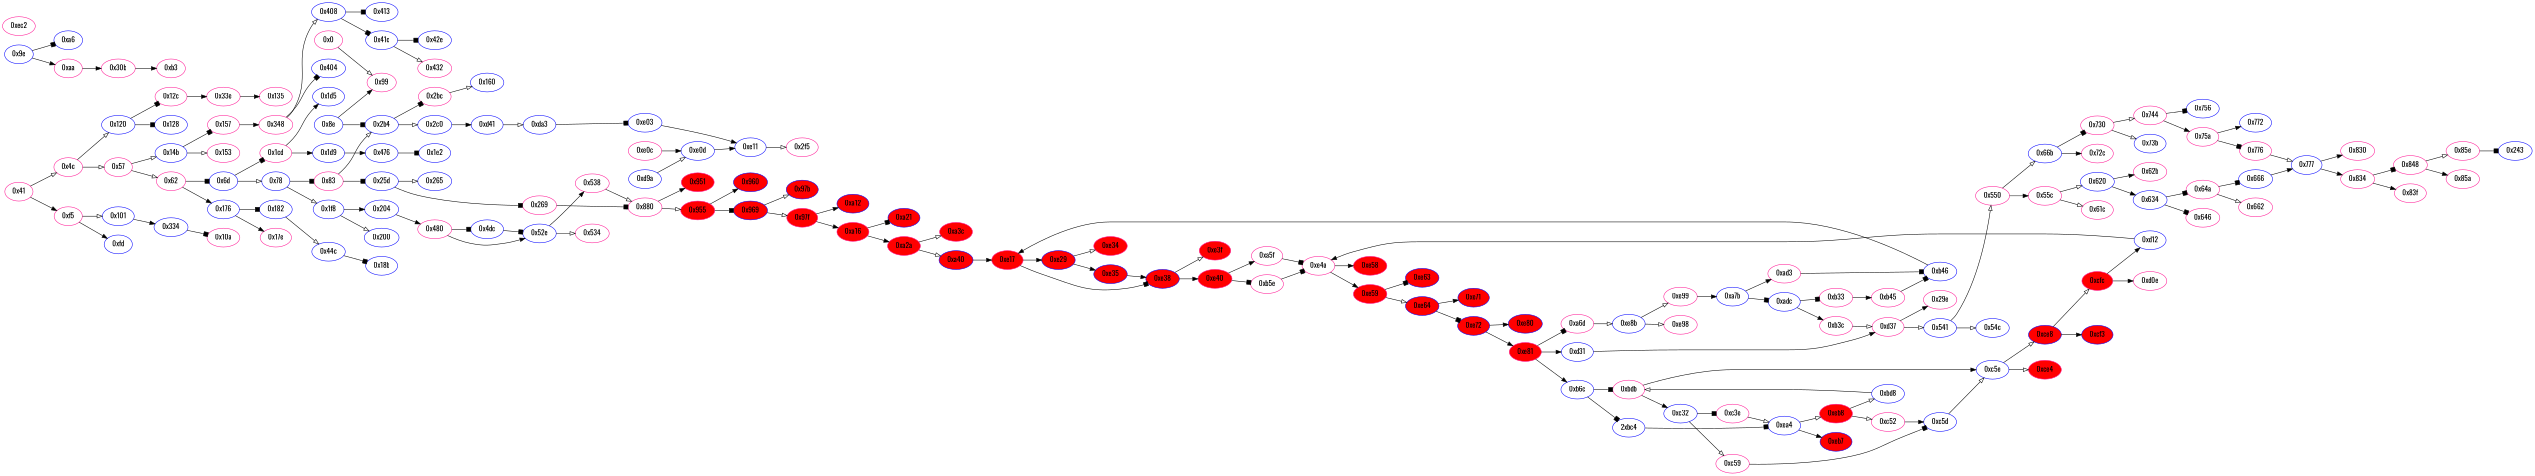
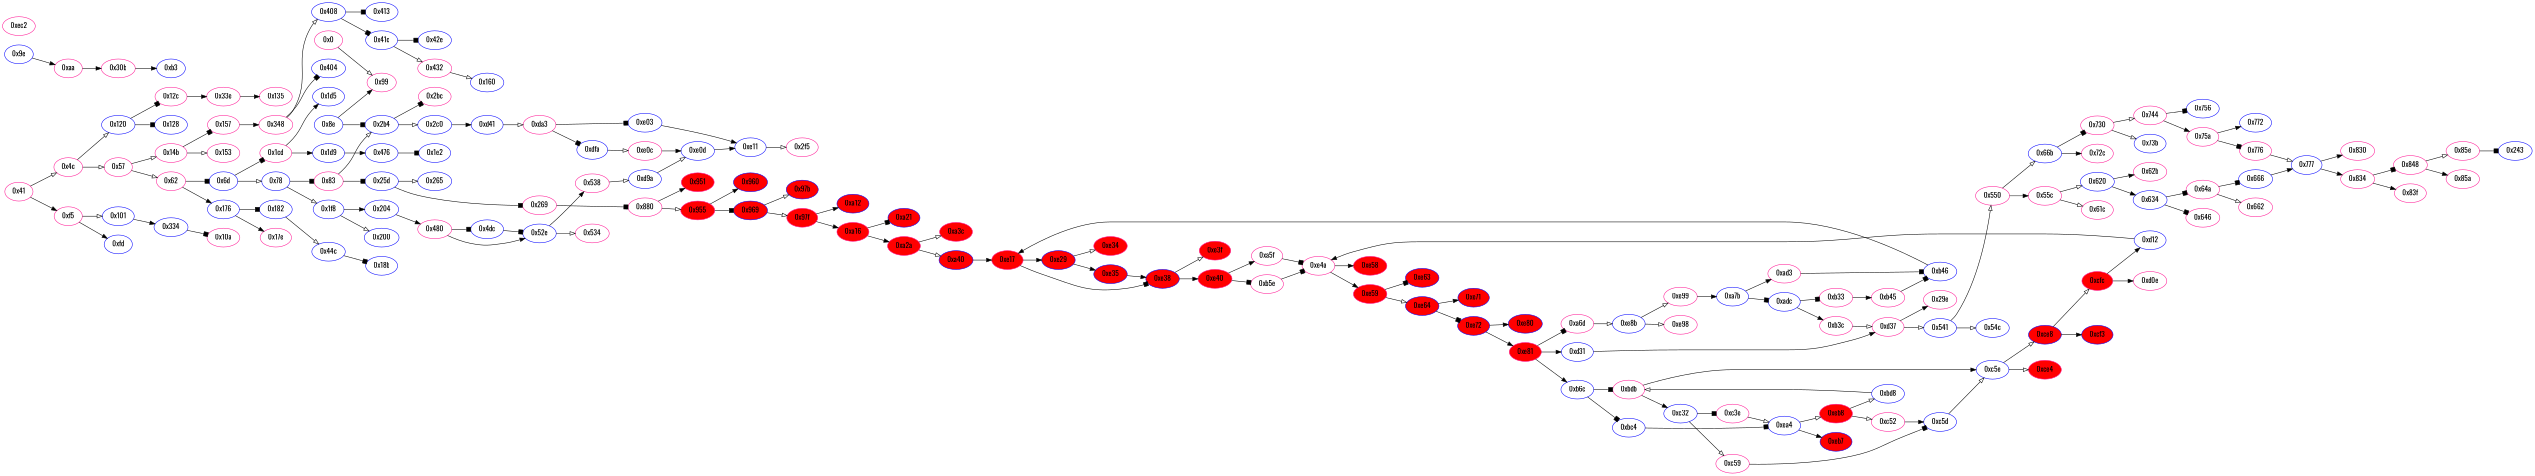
(68, 40) -> none
(171, 68) -> (171, 68)
(458, 90) -> (458, 75)
(540, 125) -> (540, 125)
none -> (592, 150)
(171, 153) -> (171, 153)
(616, 194) -> (616, 181)
(1629, 428) -> (1629, 428)
